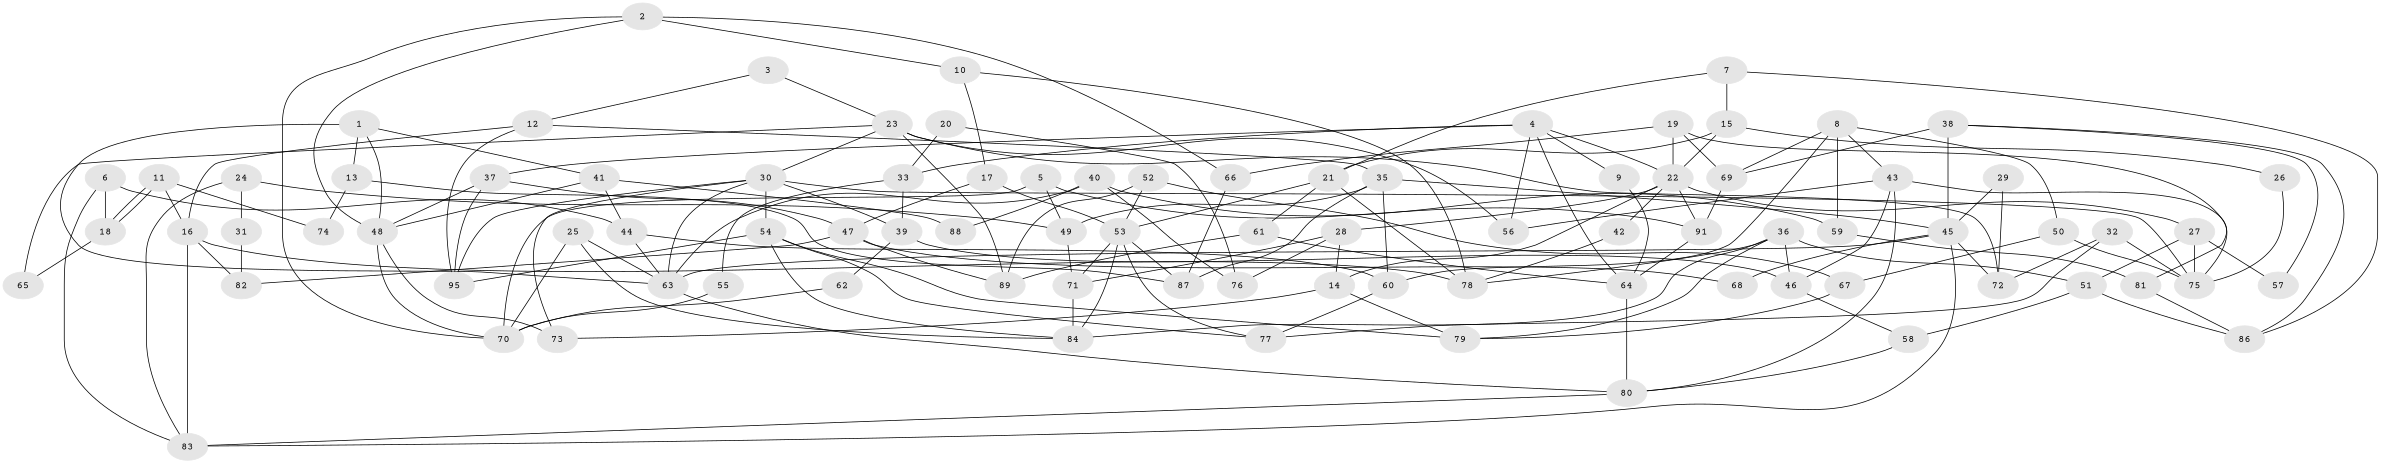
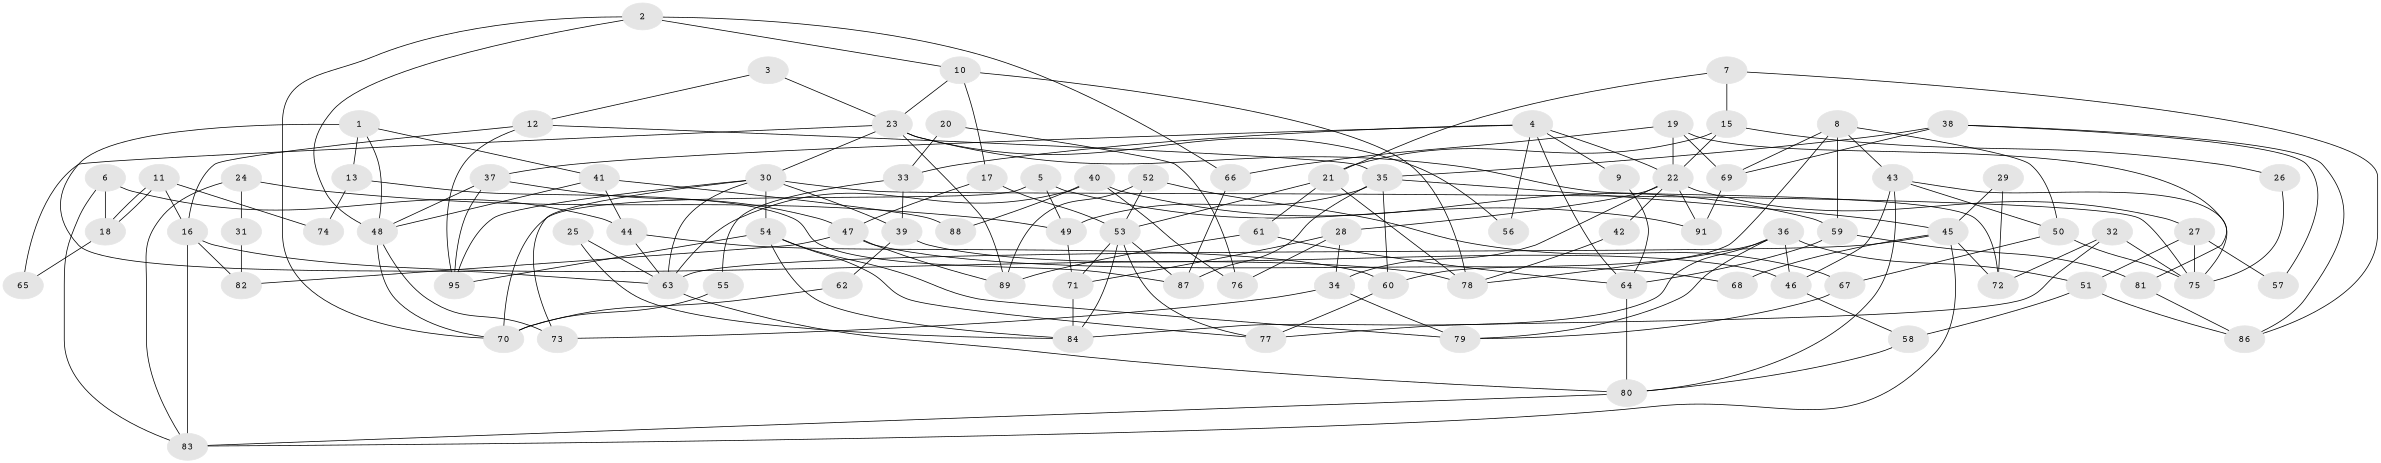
none -> (926, 97)
(1948, 178) -> (1666, 157)
(1675, 207) -> (1992, 210)
(1664, 258) -> (1744, 264)
(541, 281) -> none
(1335, 285) -> (1335, 285)
